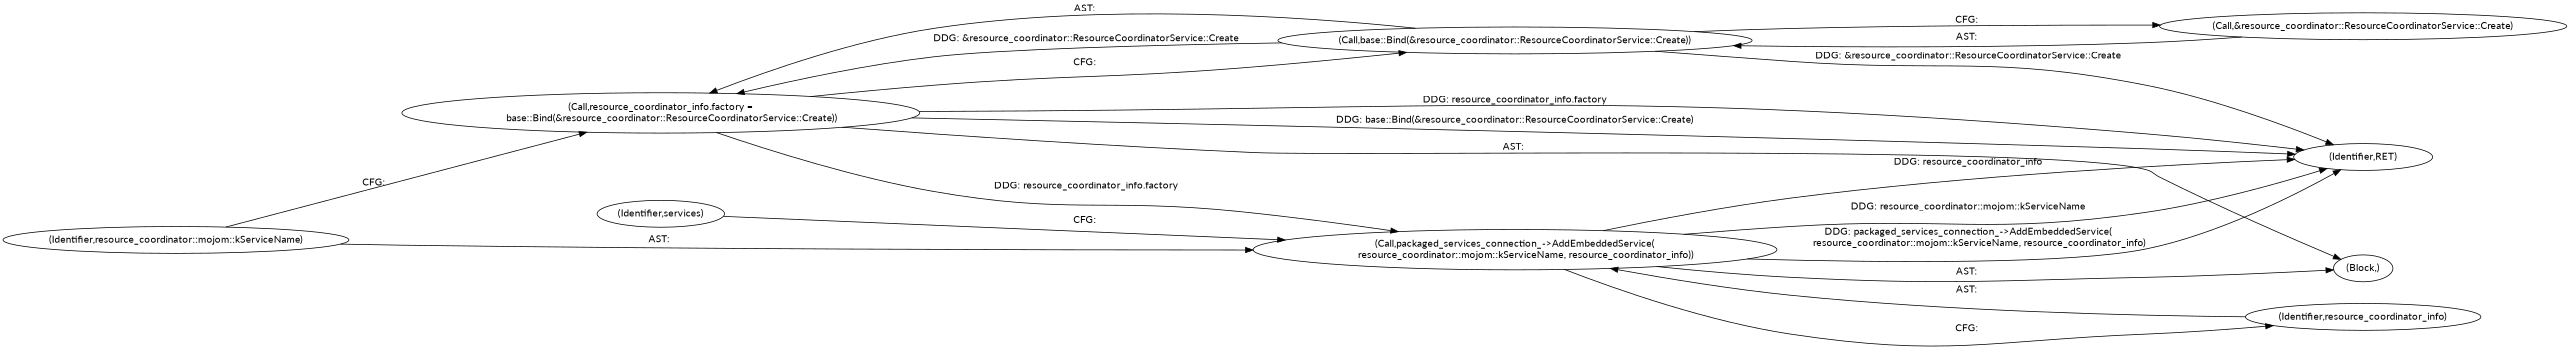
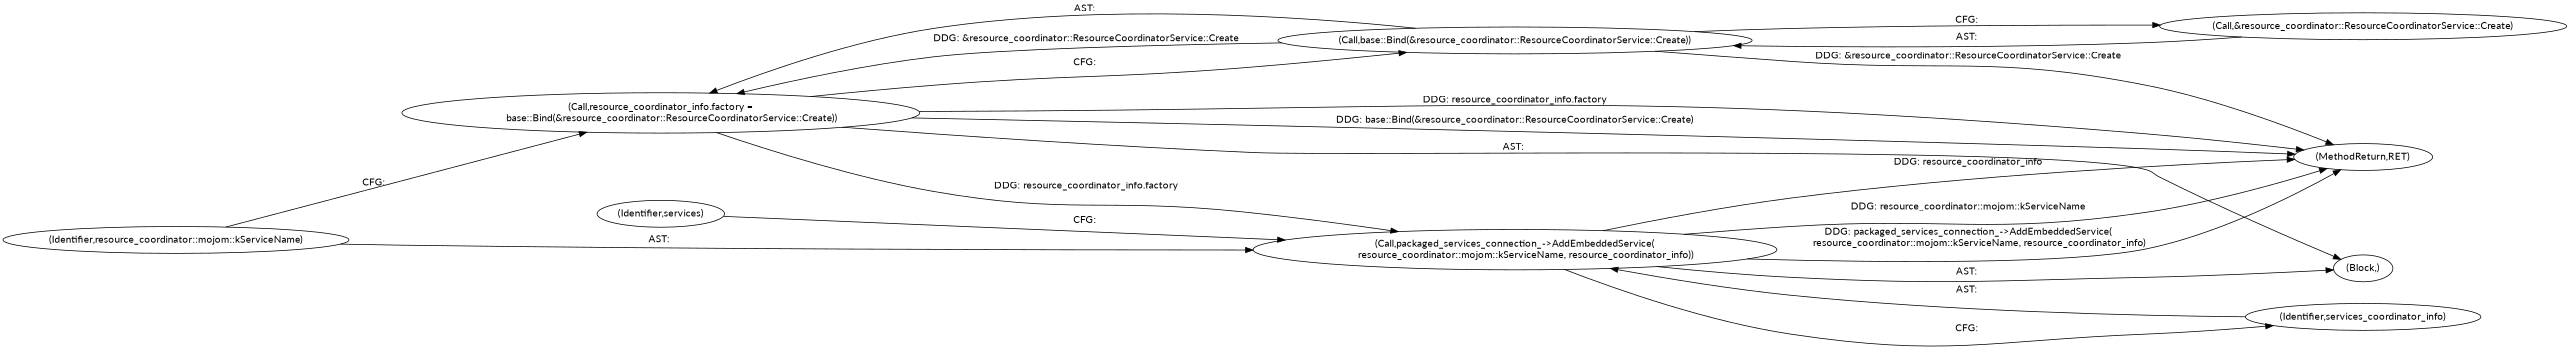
(2363, 157) -> (2363, 157)
(2363, 317) -> (2363, 317)
